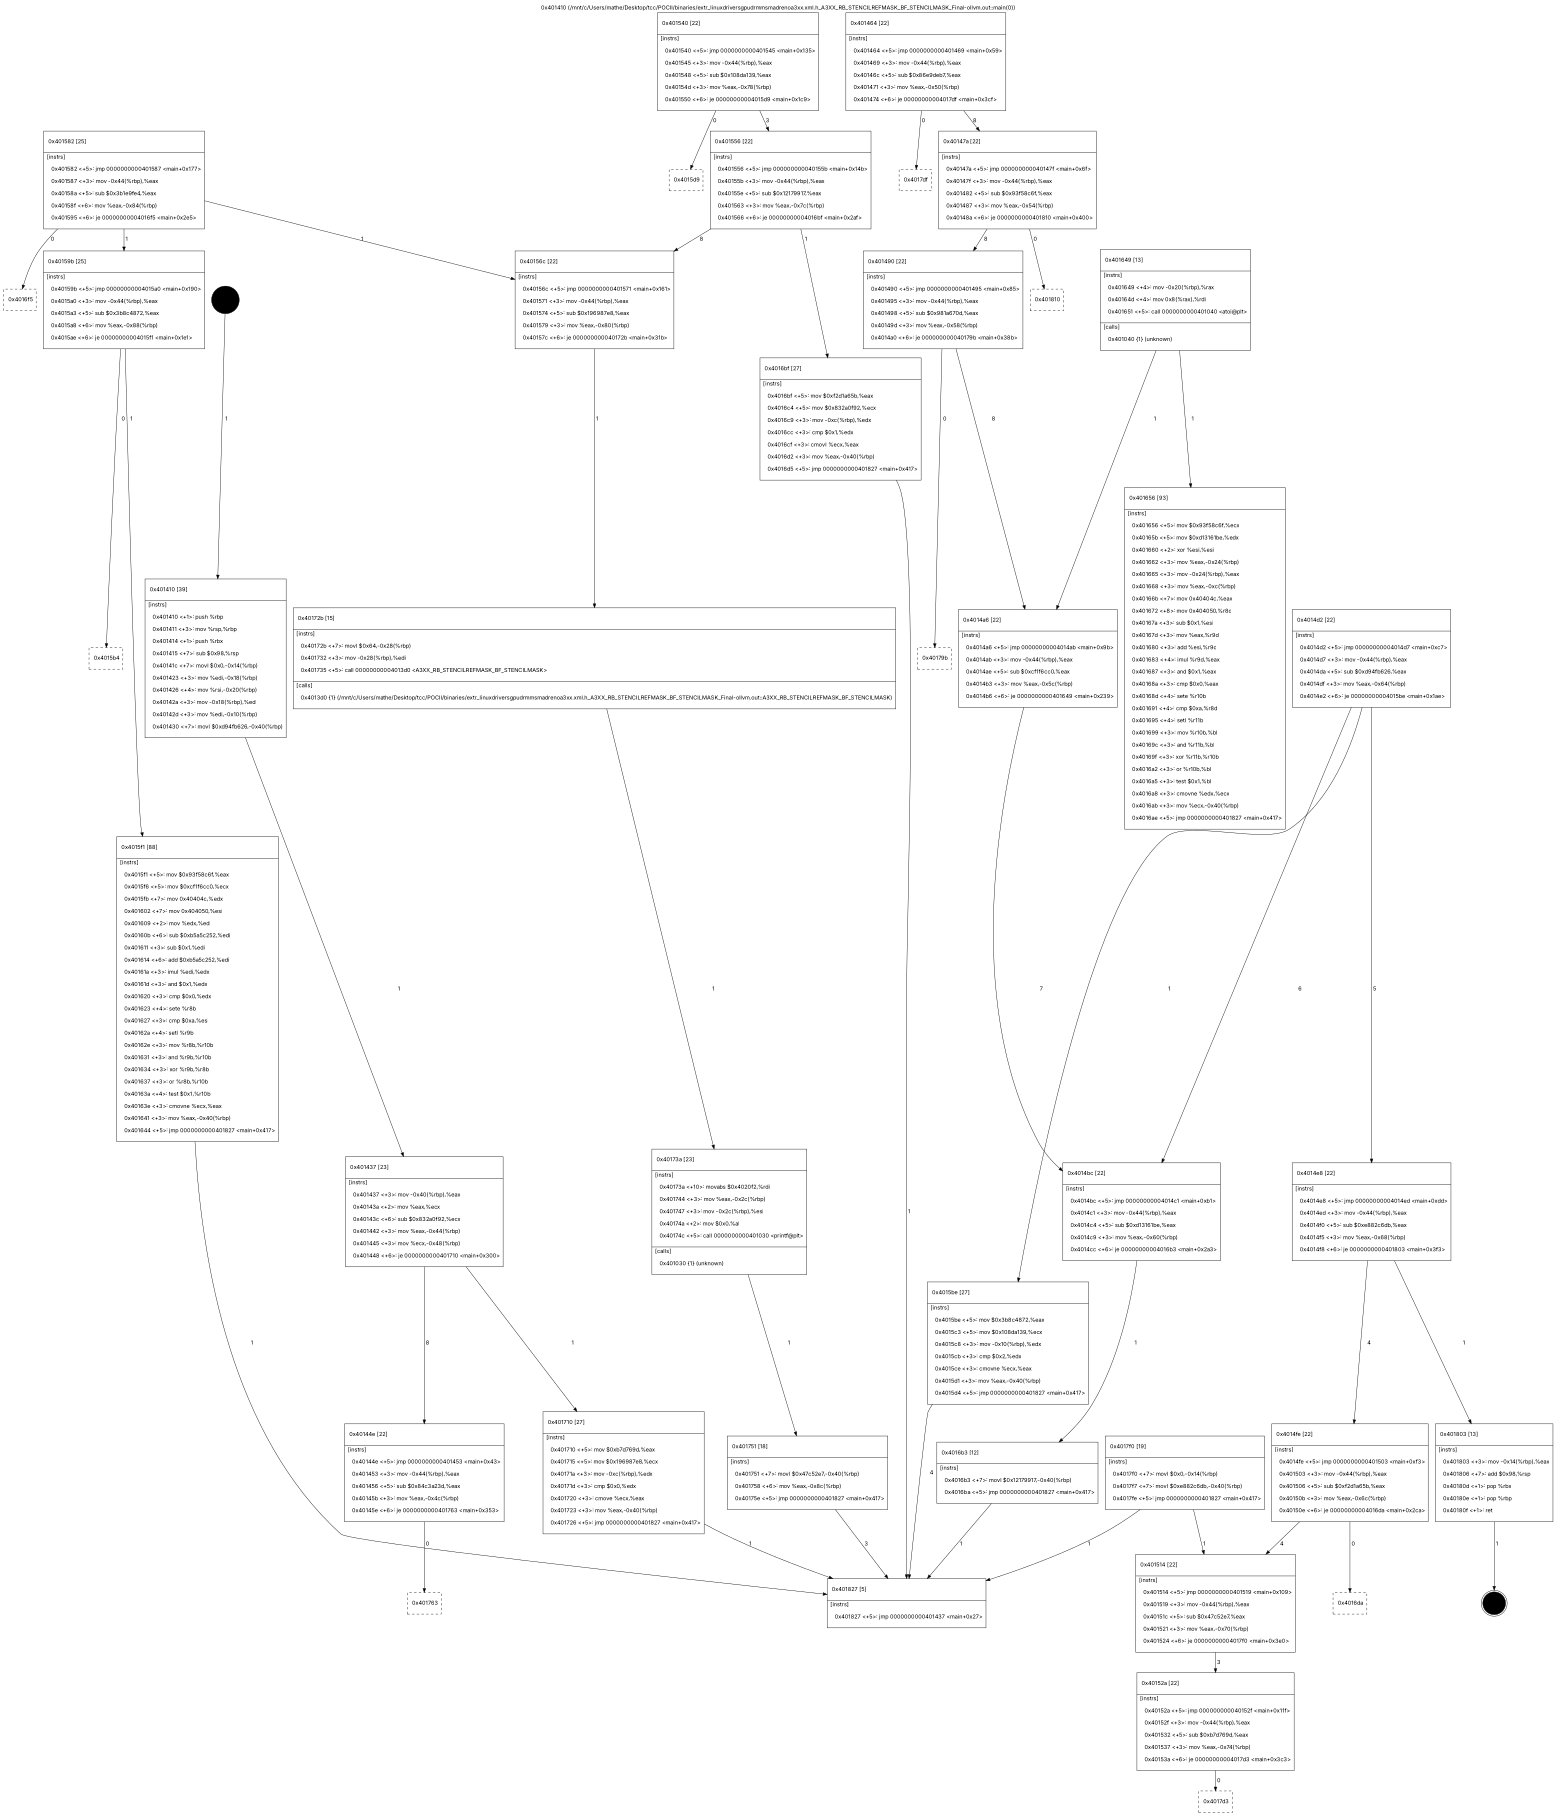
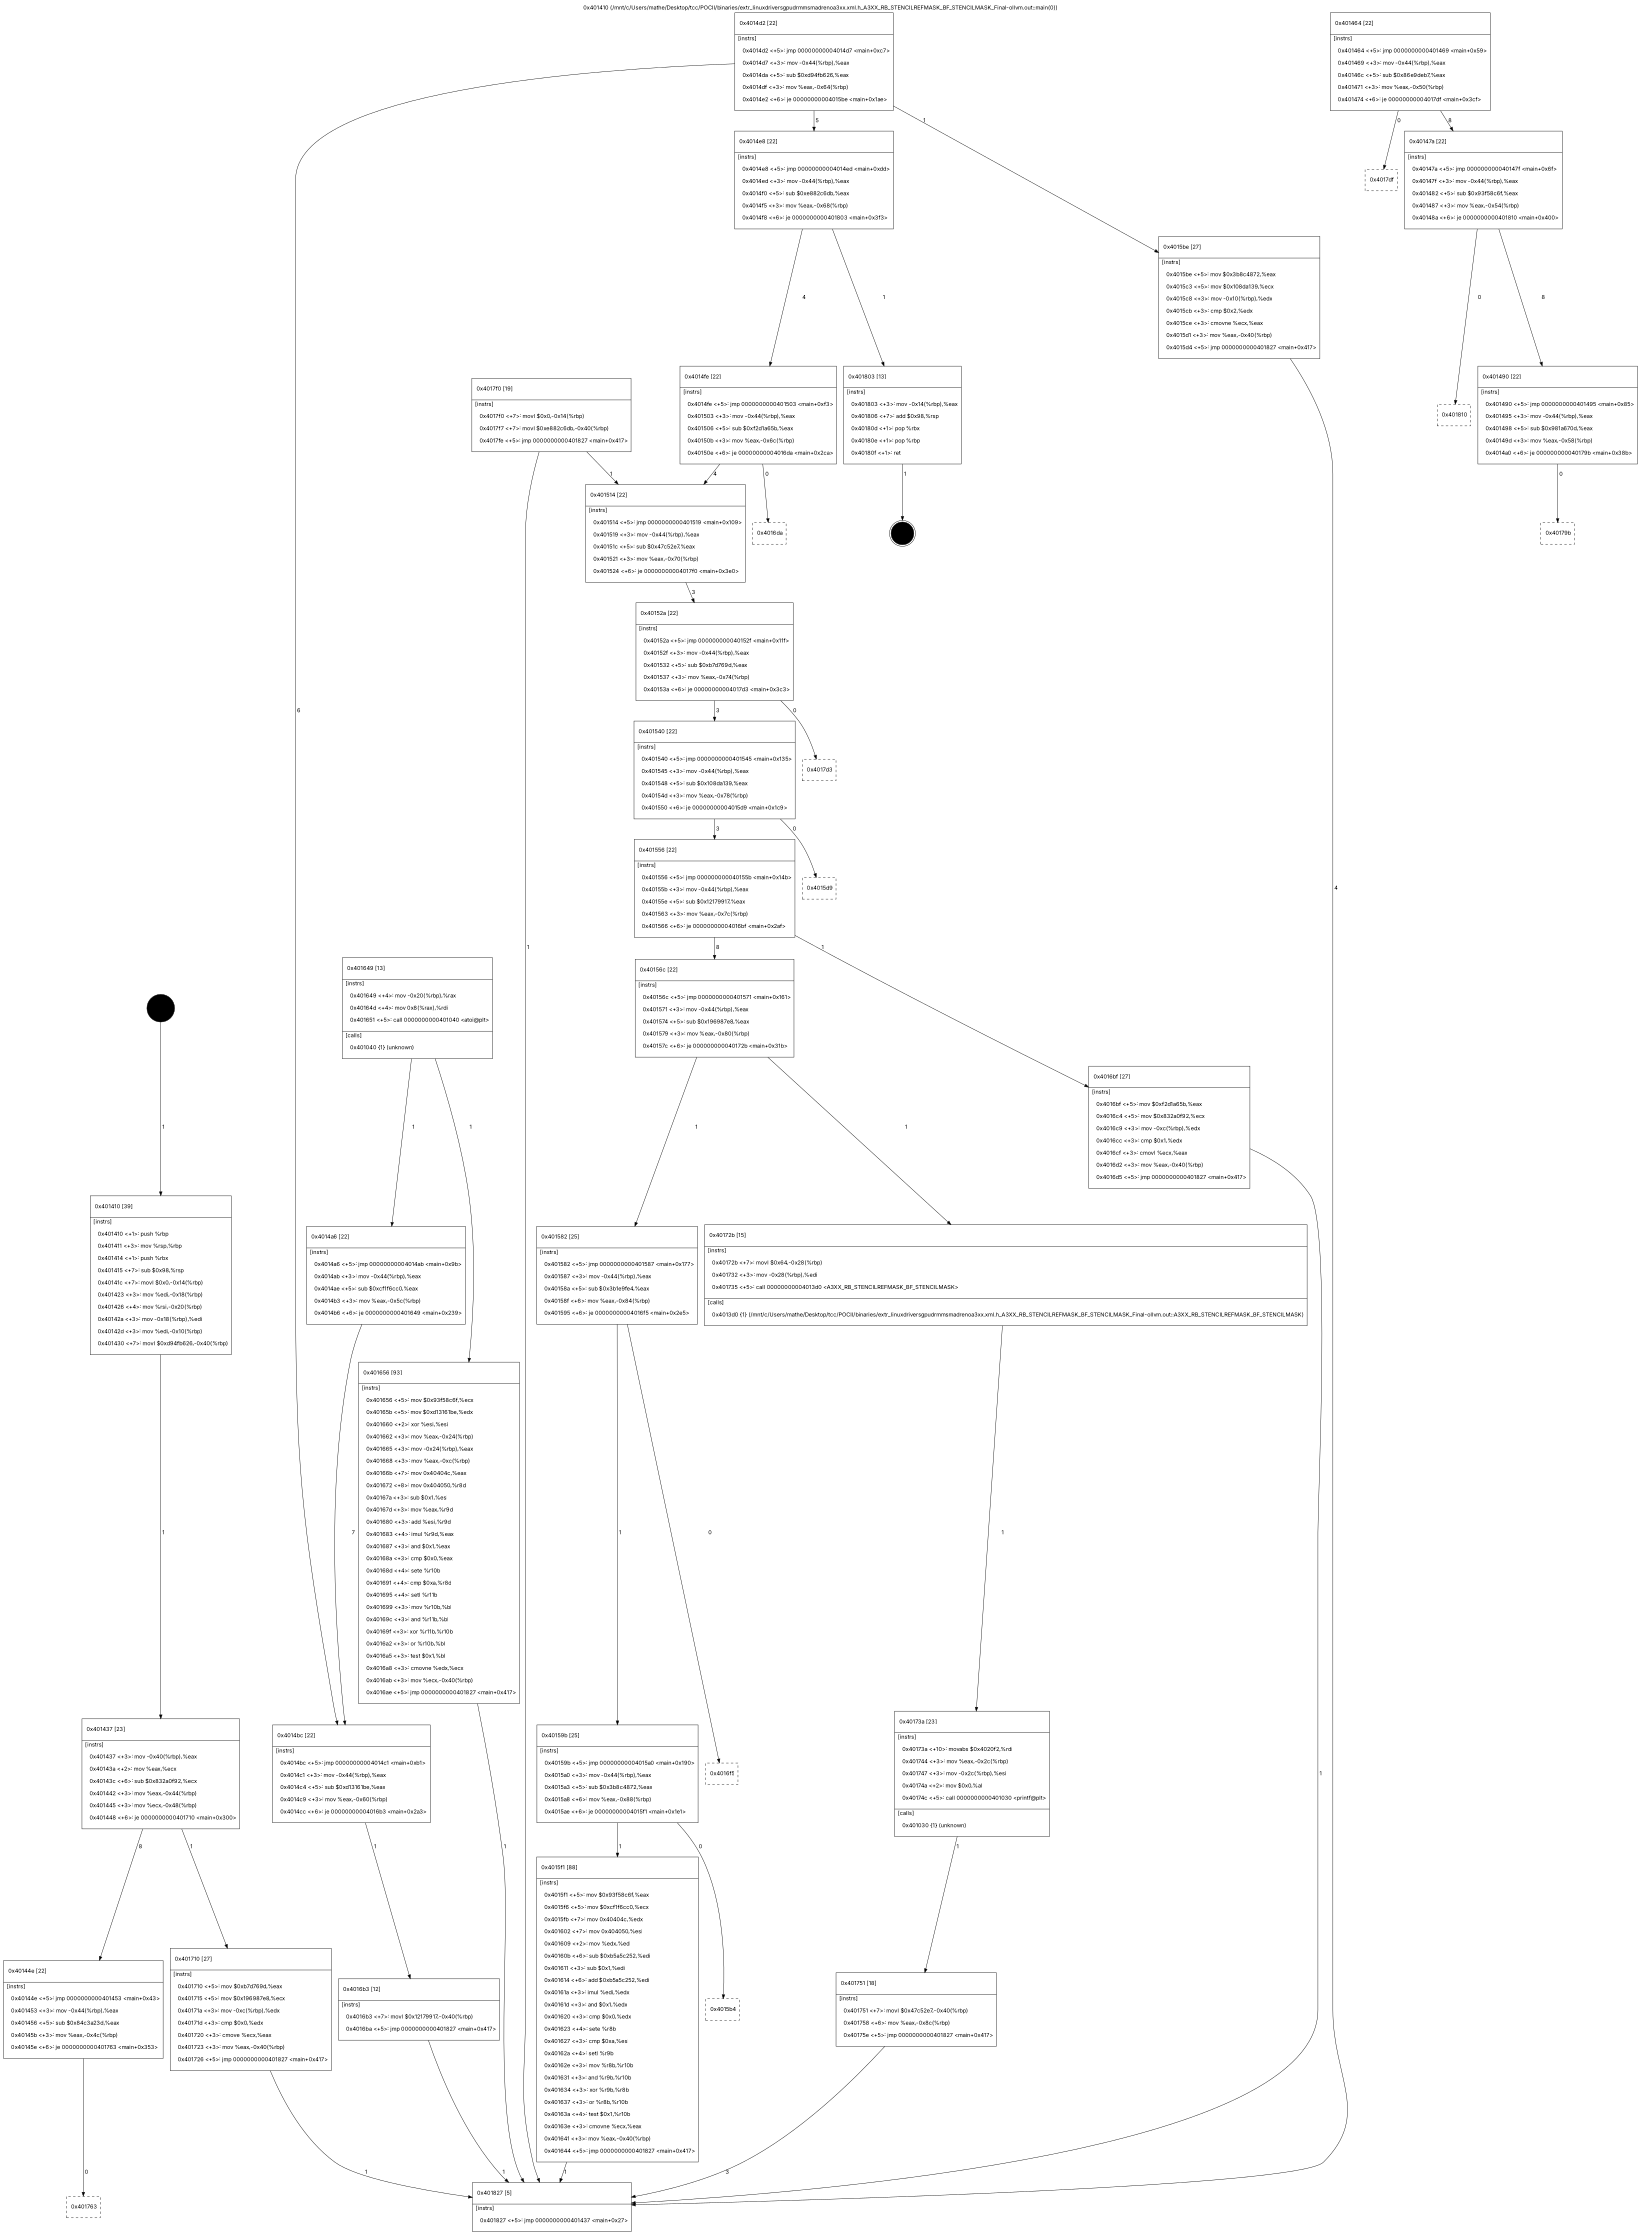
(358, 240) -> (667, 1140)
(990, 477) -> none
none -> (715, 709)
none -> (505, 1941)
